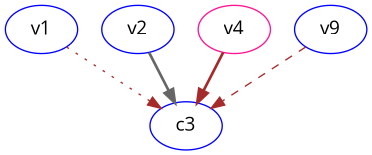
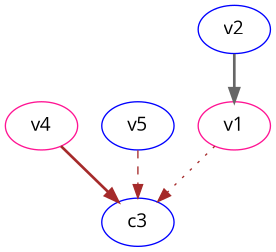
(42, 29) -> (234, 126)
(331, 29) -> (138, 126)
(159, 72) -> (234, 71)
